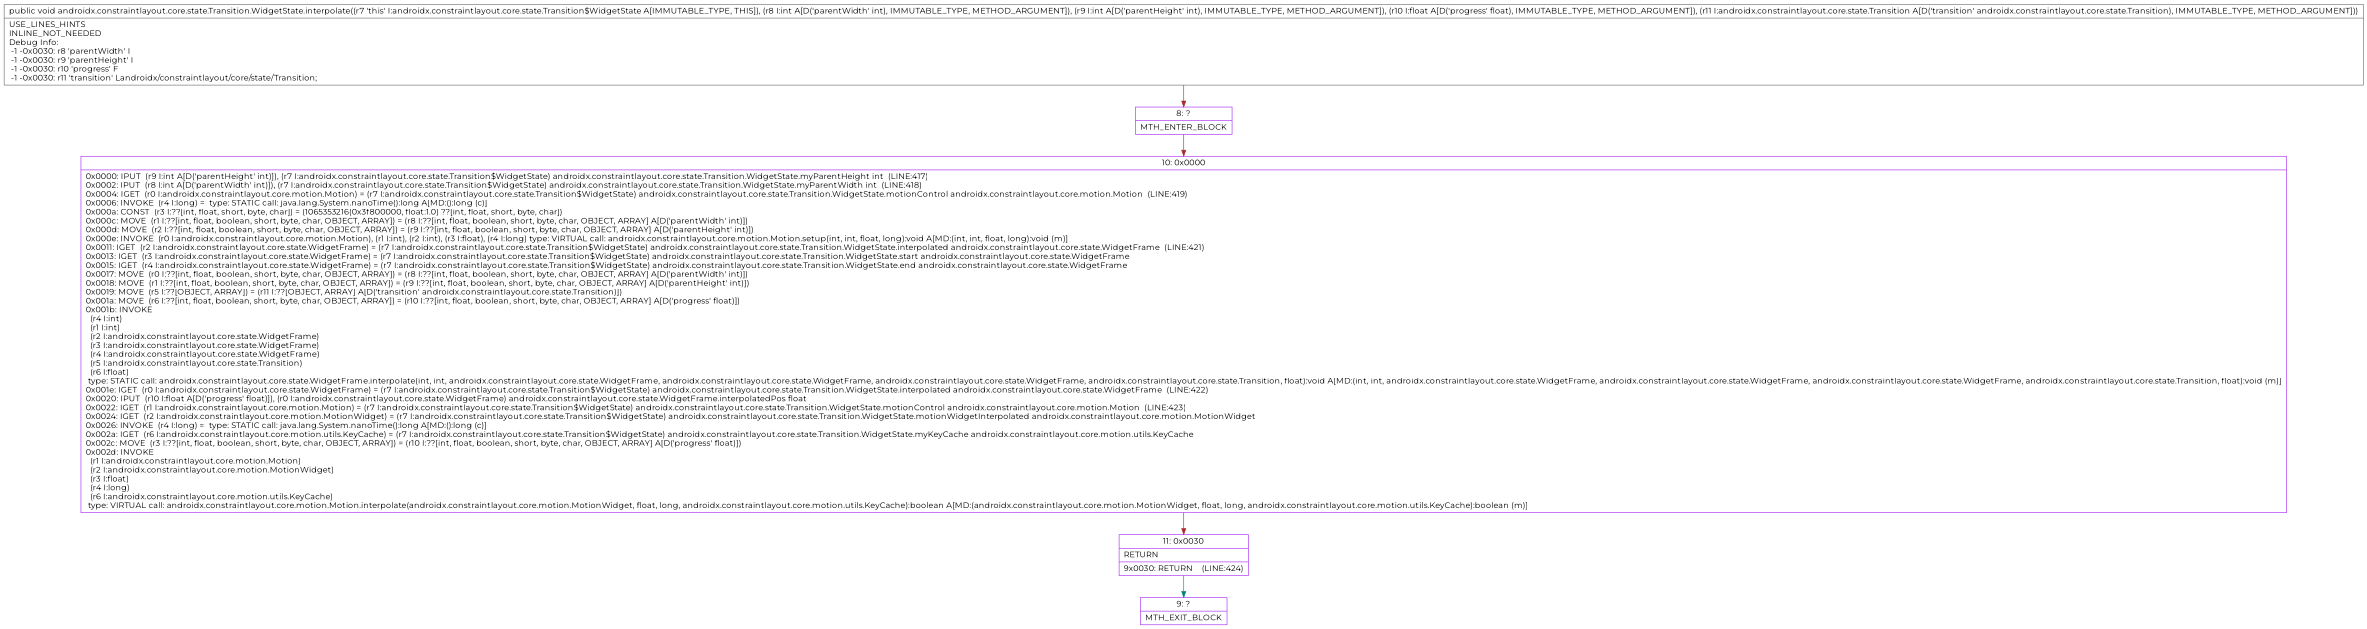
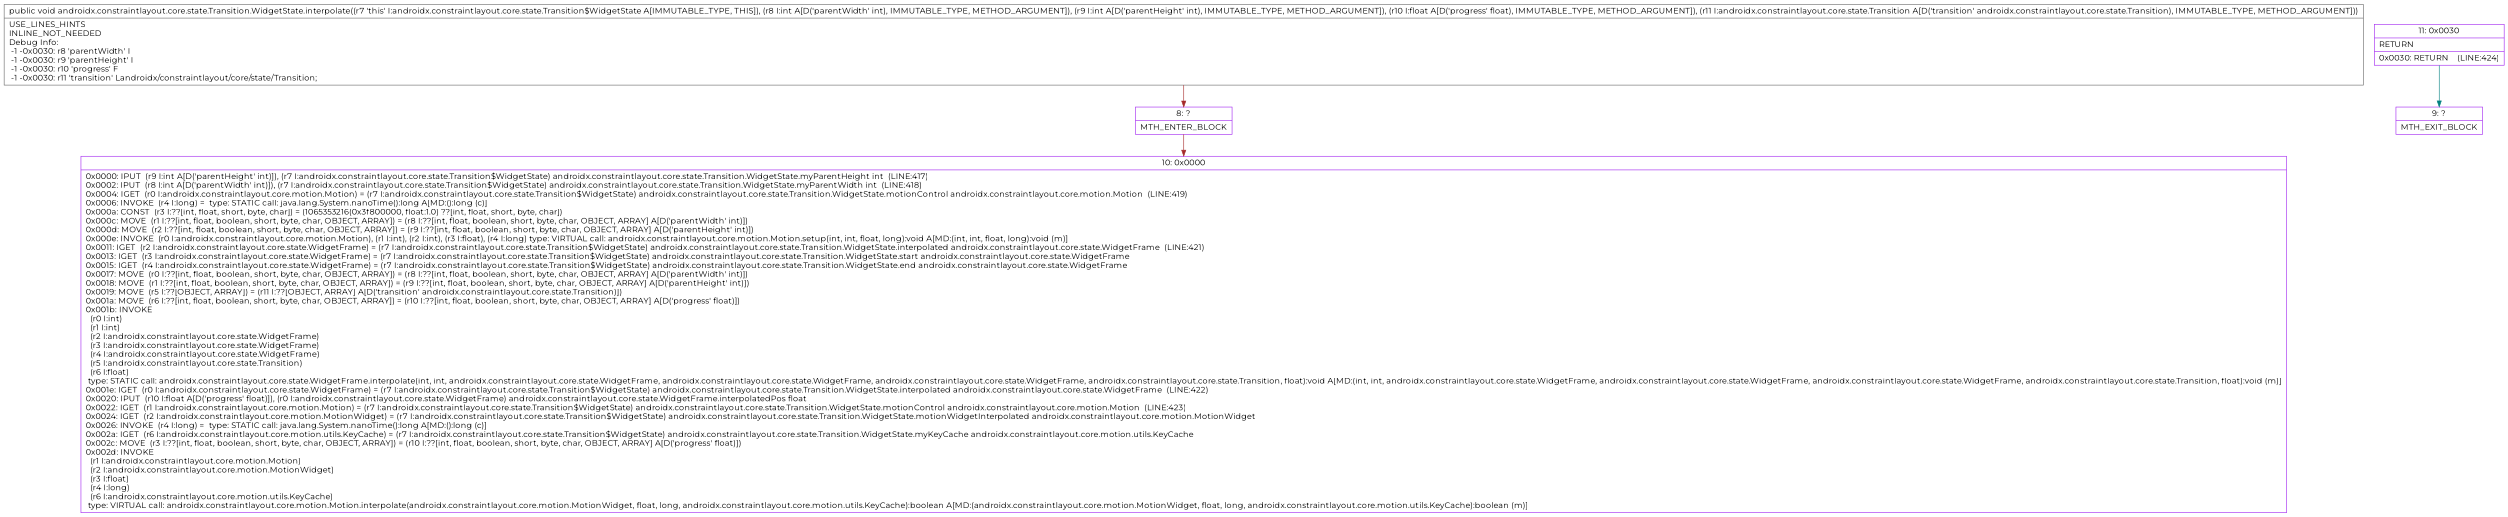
(104, 319) -> (104, 319)
(1184, 521) -> none
(1184, 568) -> (2439, 58)
